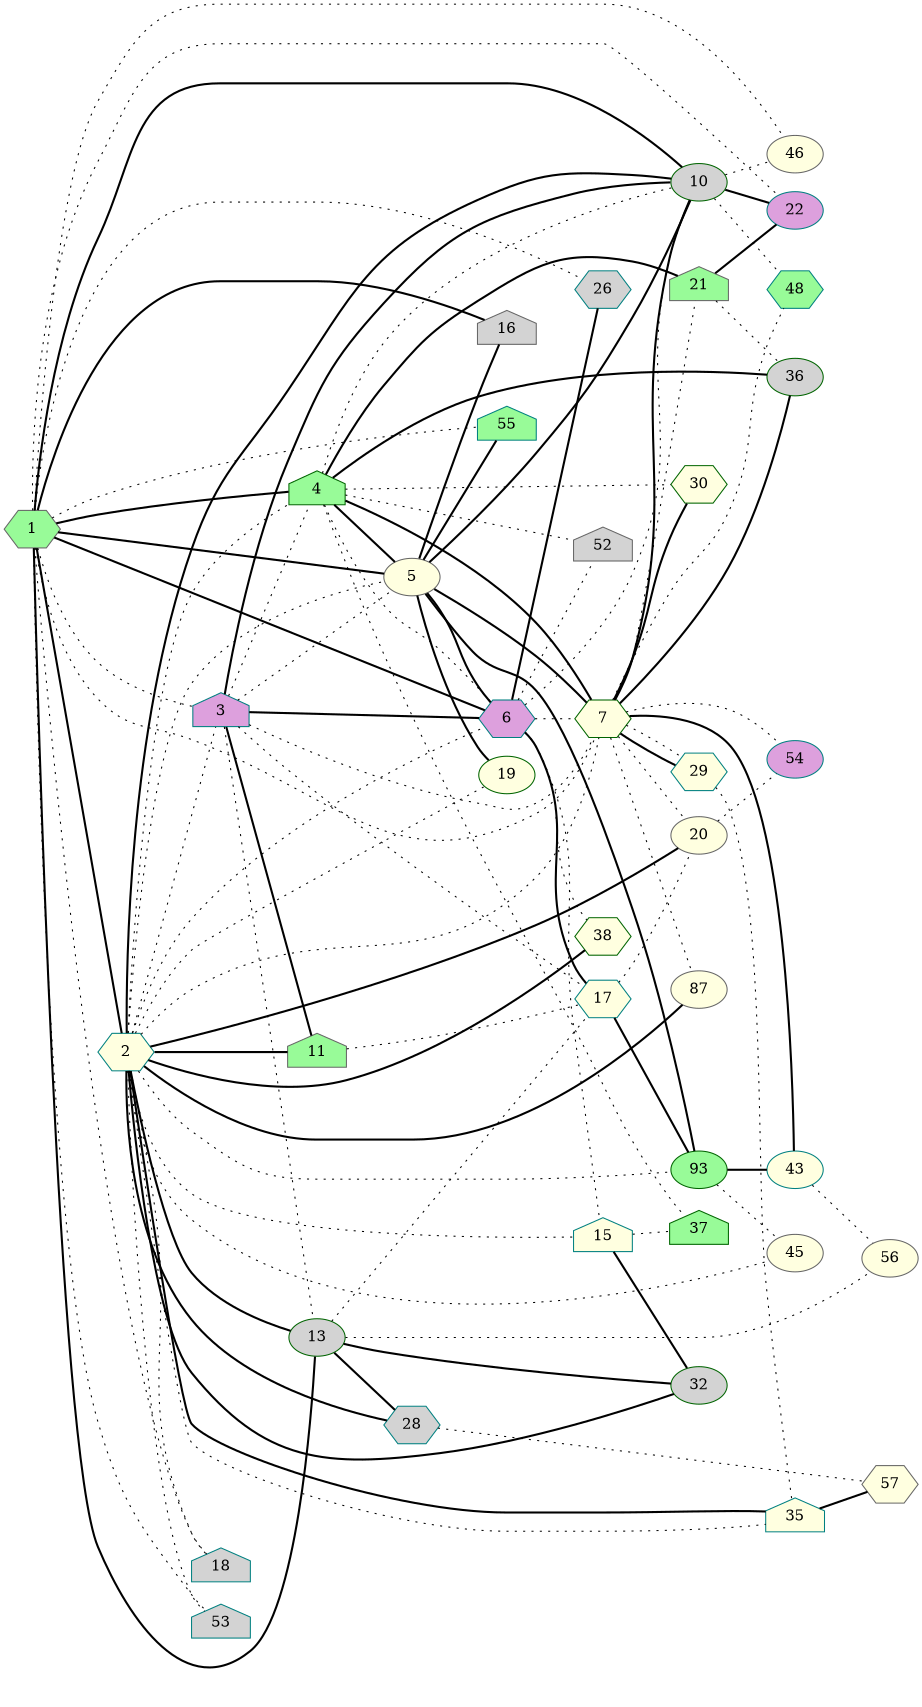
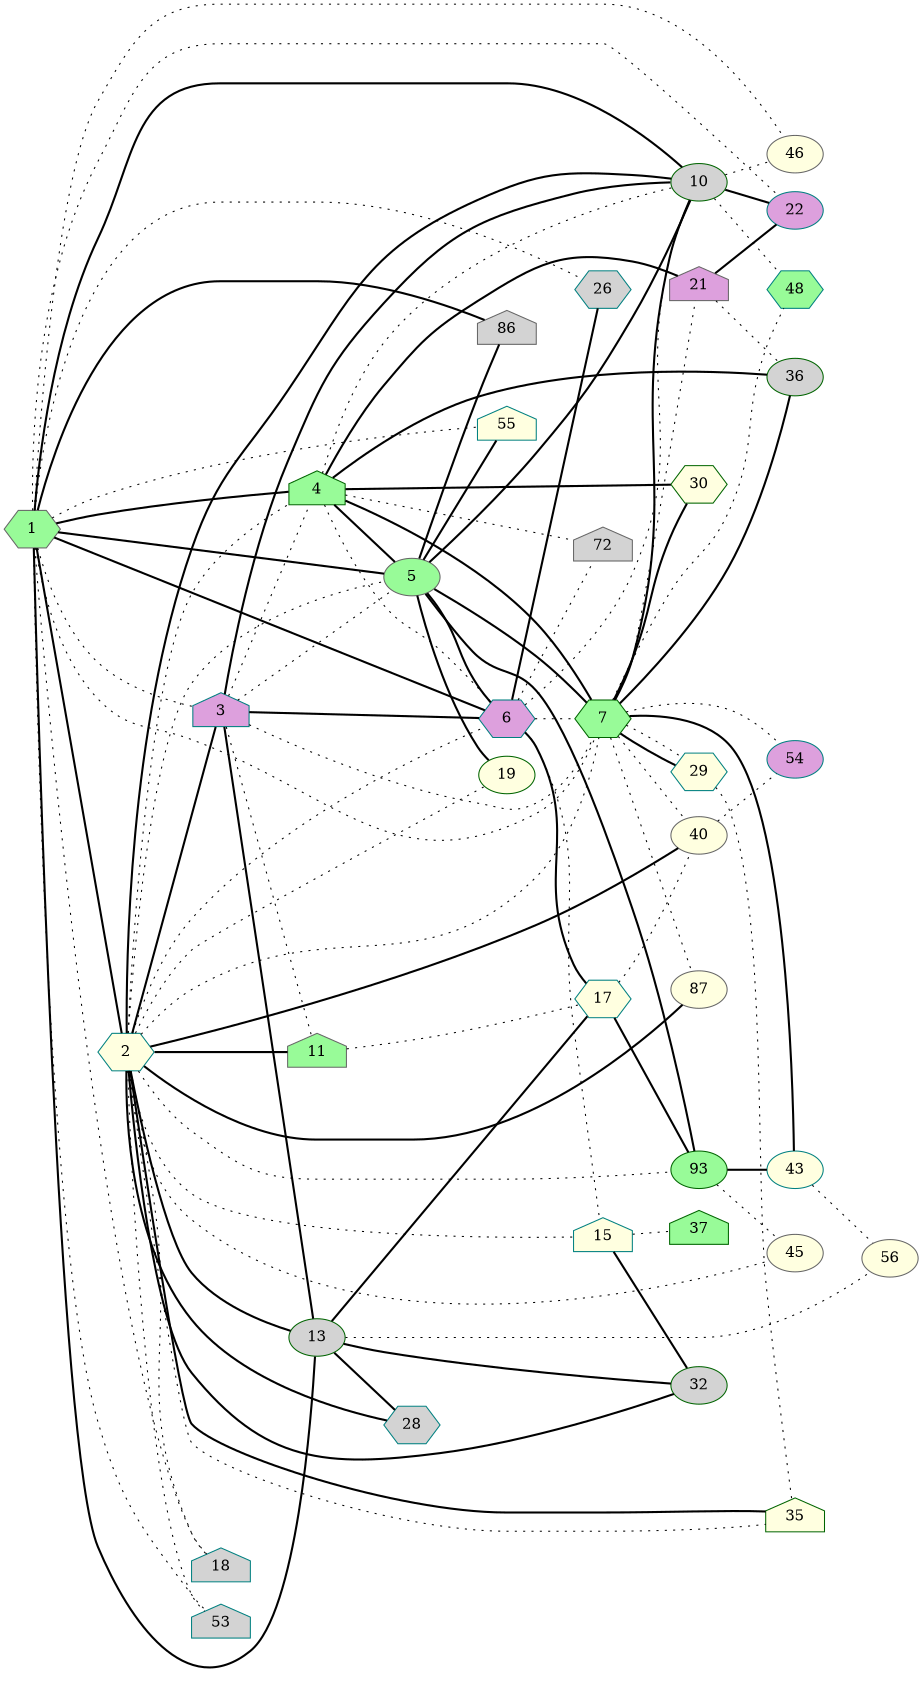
(699, 285) -> (699, 285)
(507, 329) -> (507, 329)
(507, 425) -> (507, 425)
(516, 487) -> (516, 487)
(603, 546) -> (603, 546)
(412, 577) -> (412, 577)
(603, 719) -> (603, 719)
(699, 835) -> (699, 835)
(407, 861) -> none
(488, 869) -> none
(174, 880) -> (174, 880)
(269, 881) -> (269, 881)
(603, 936) -> none
(269, 1023) -> (269, 1023)
(460, 1169) -> (460, 1169)
(890, 1484) -> none
(795, 1517) -> (795, 1517)
